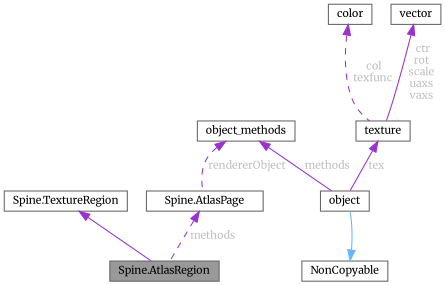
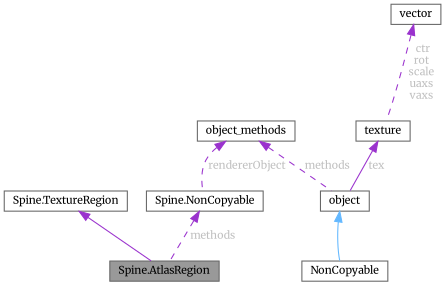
(350, 14) -> none
(400, 78) -> (400, 78)
(300, 169) -> (300, 169)
(205, 201) -> (205, 201)
(352, 231) -> (338, 241)
